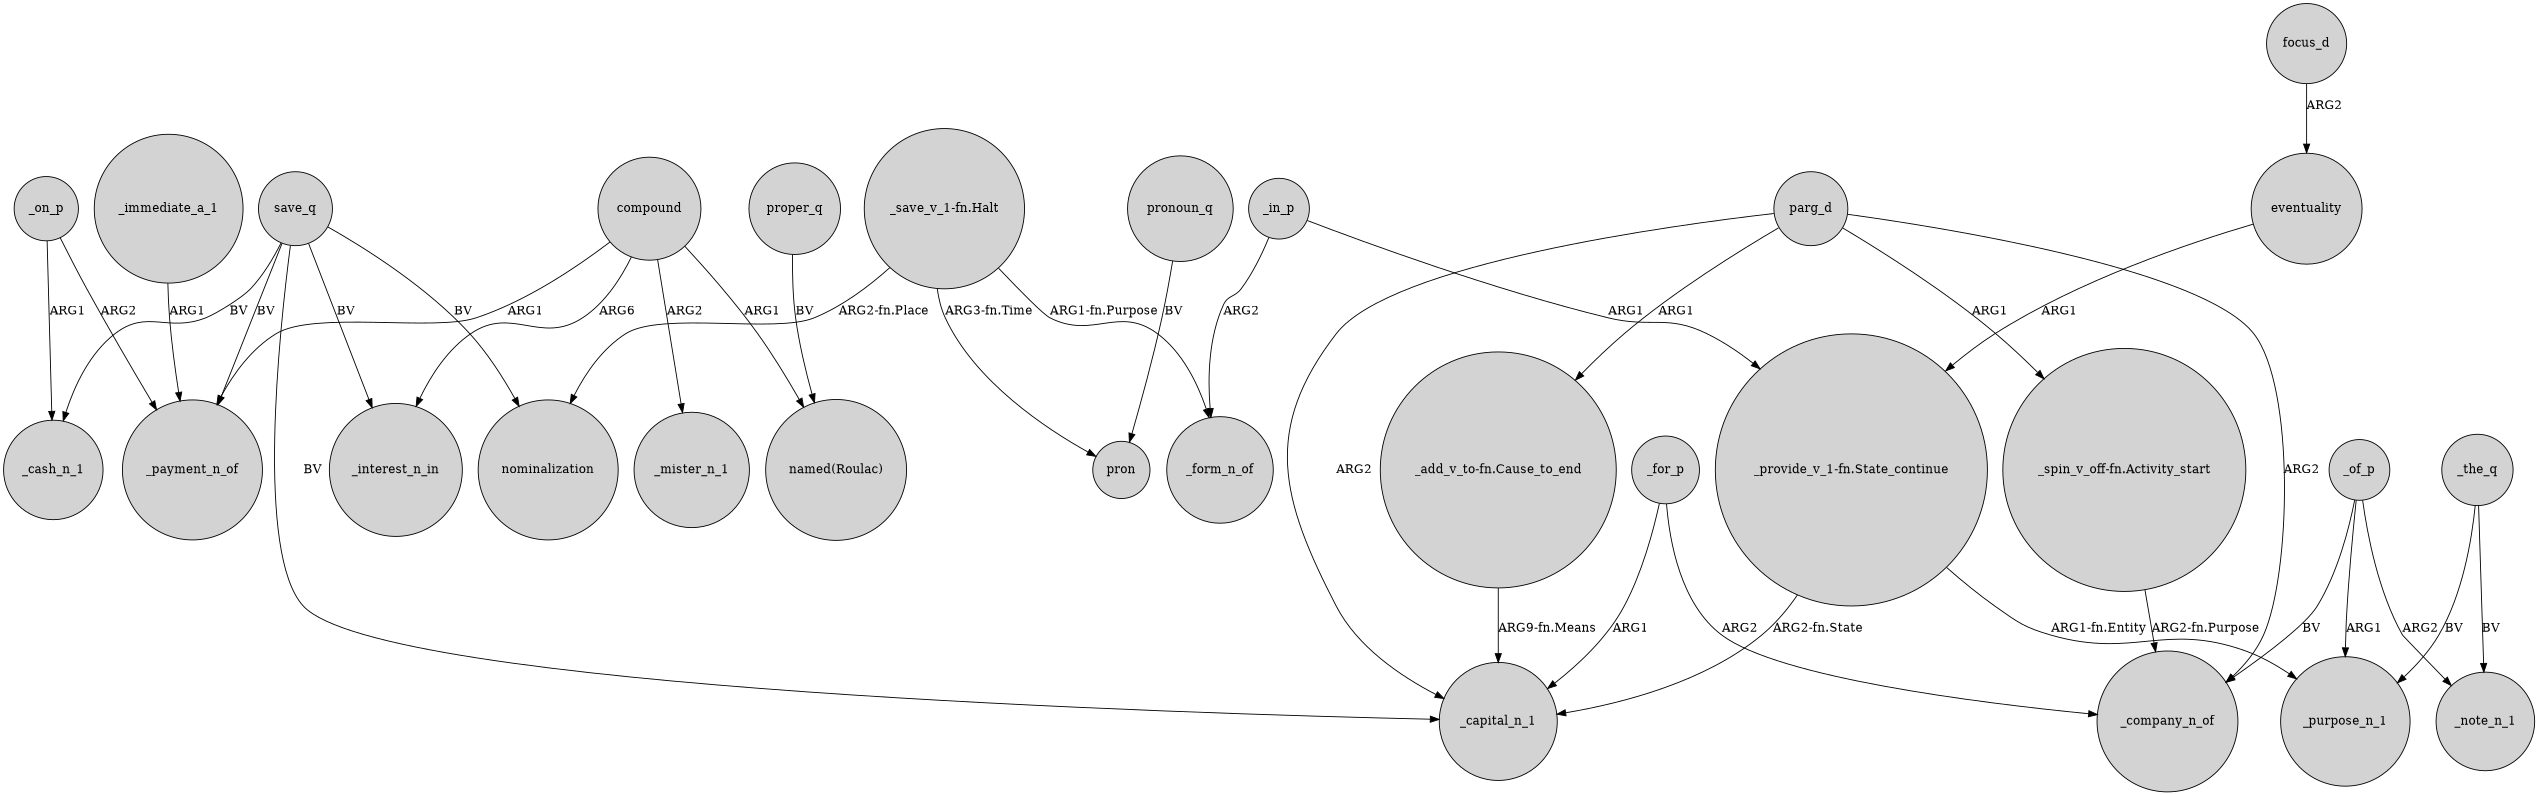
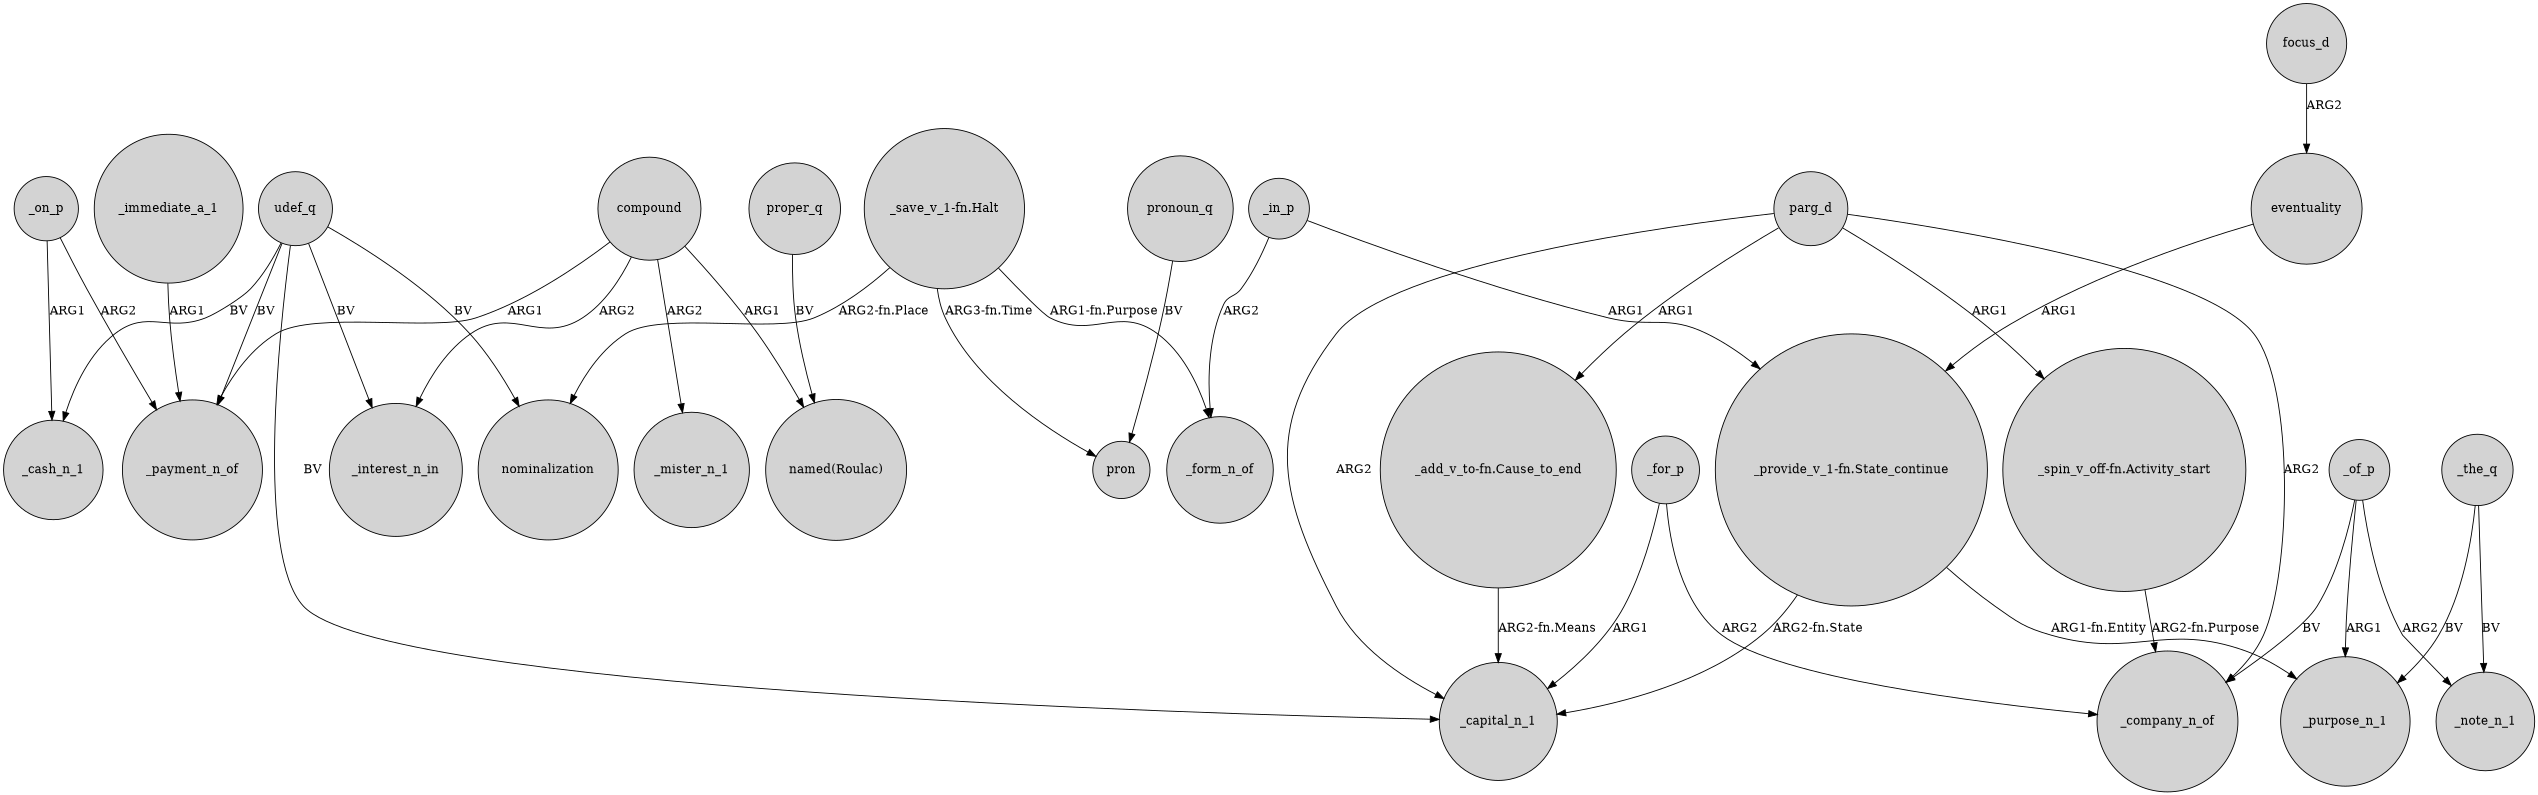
(295, 209) -> (295, 209)
(617, 311) -> (617, 311)
(1548, 629) -> (1548, 629)
